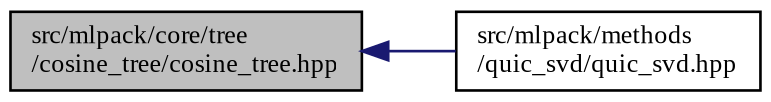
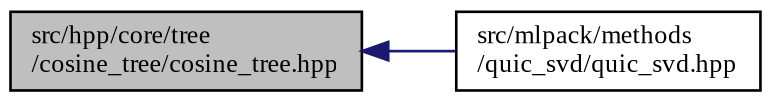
(186, 51) -> (186, 51)
